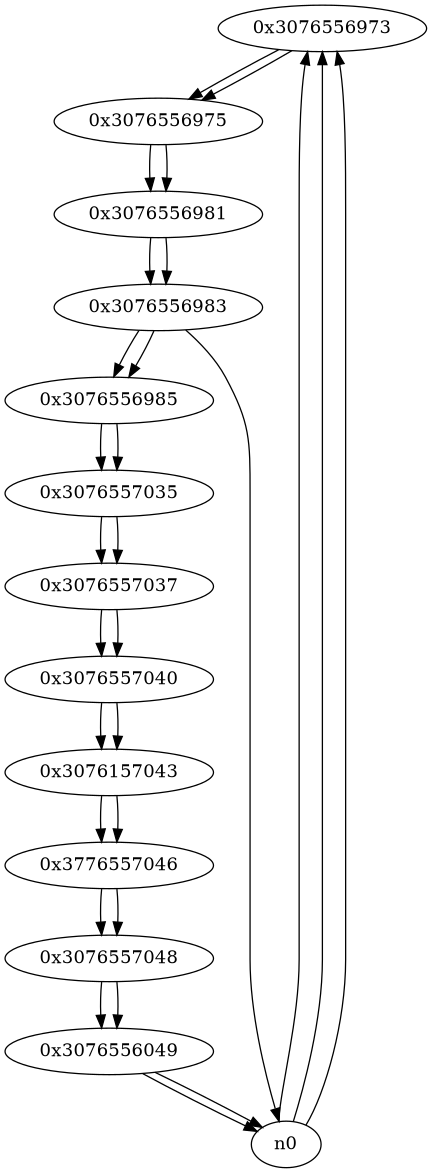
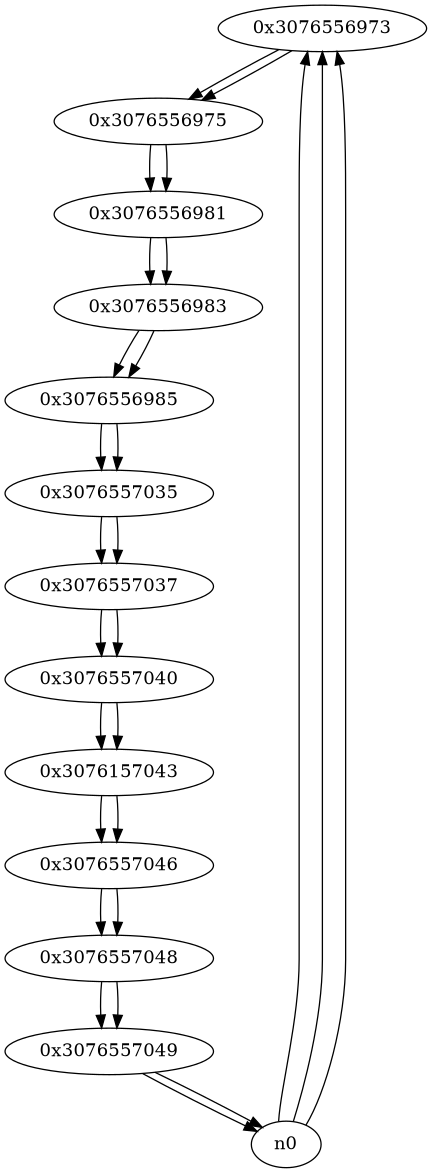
(250, 711) -> none
(109, 865) -> (109, 865)
(109, 1051) -> (109, 1051)
